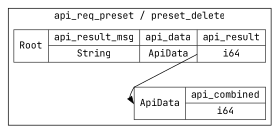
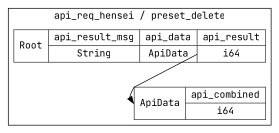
(140, 16) -> (140, 16)
